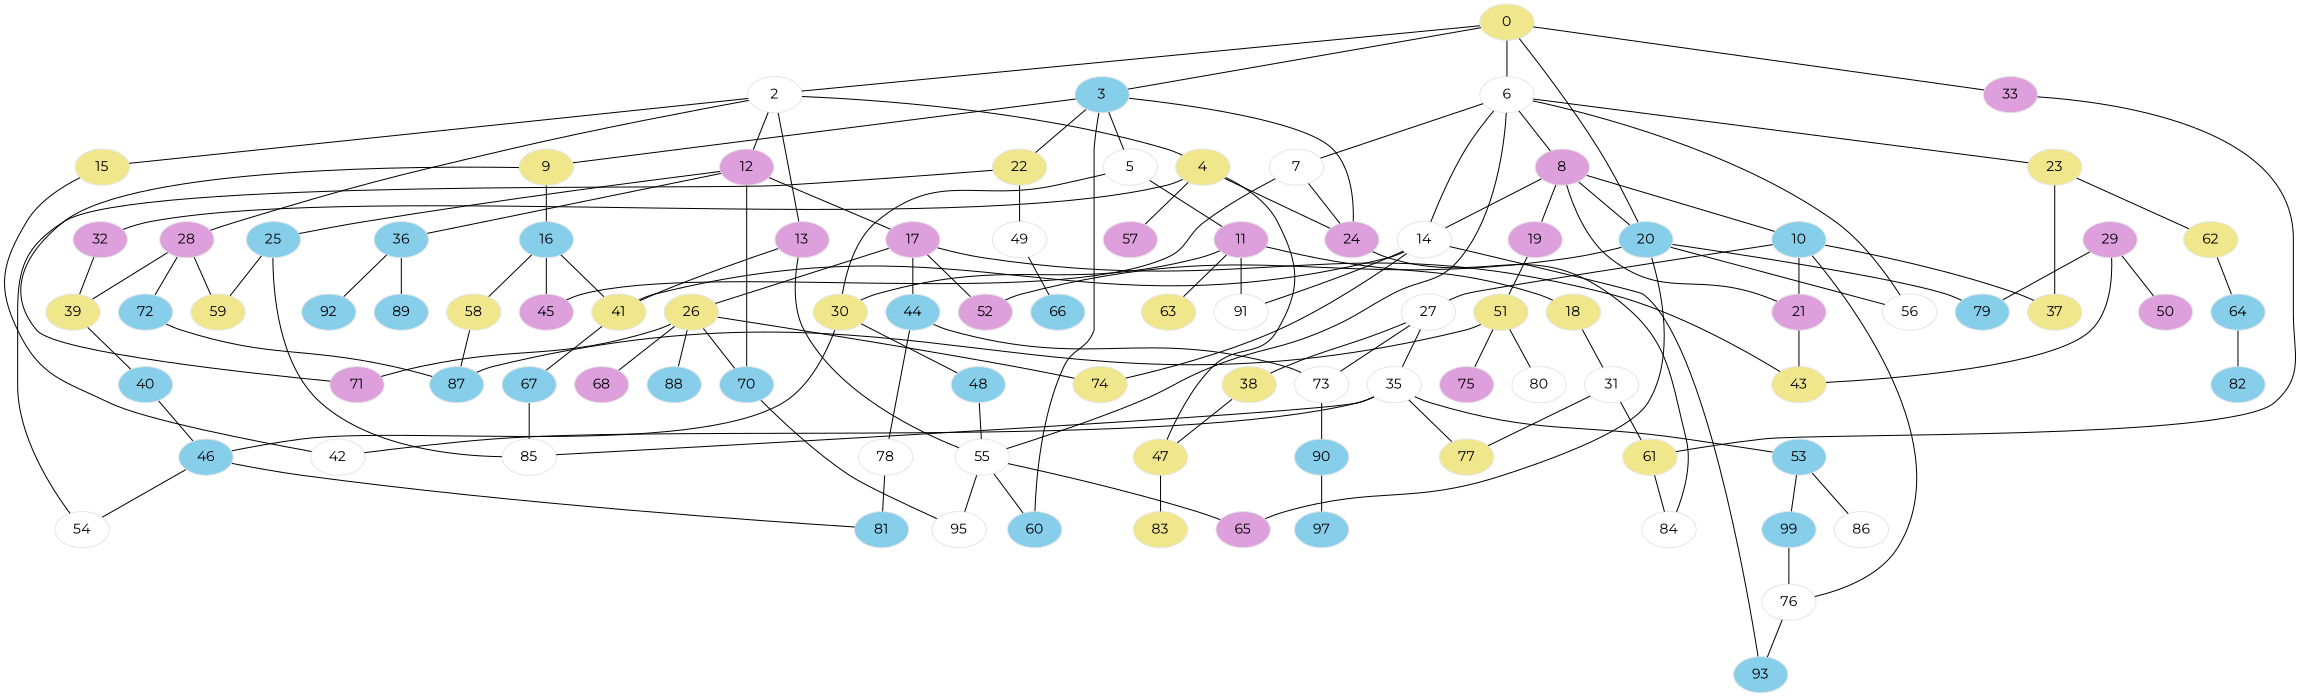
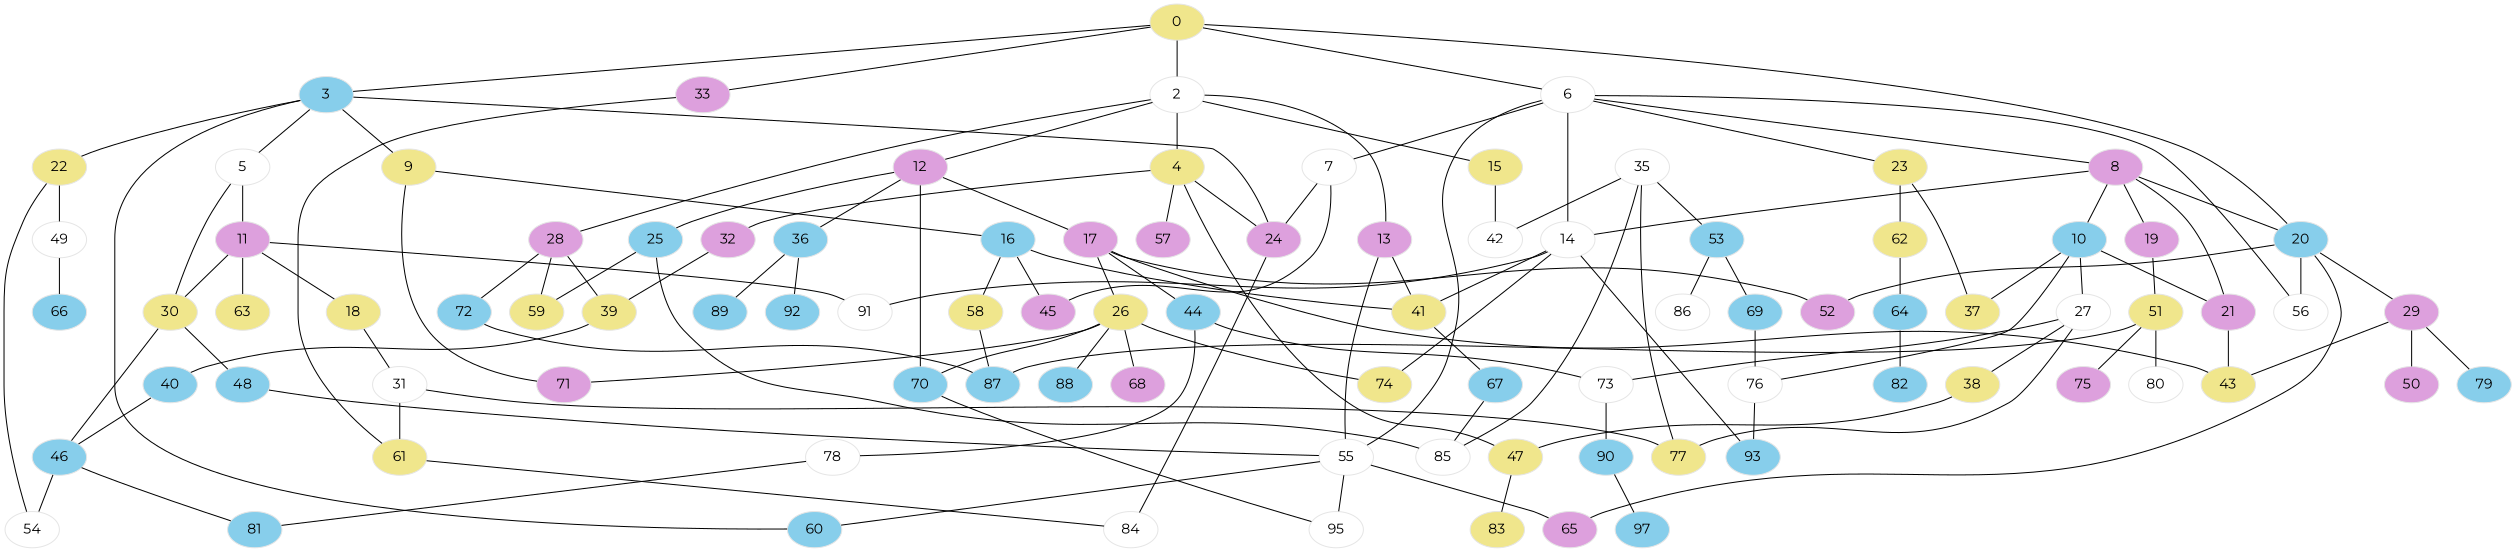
(1811, 266) -> (2356, 276)
(1411, 348) -> (1904, 432)
(1789, 530) -> (1755, 312)
